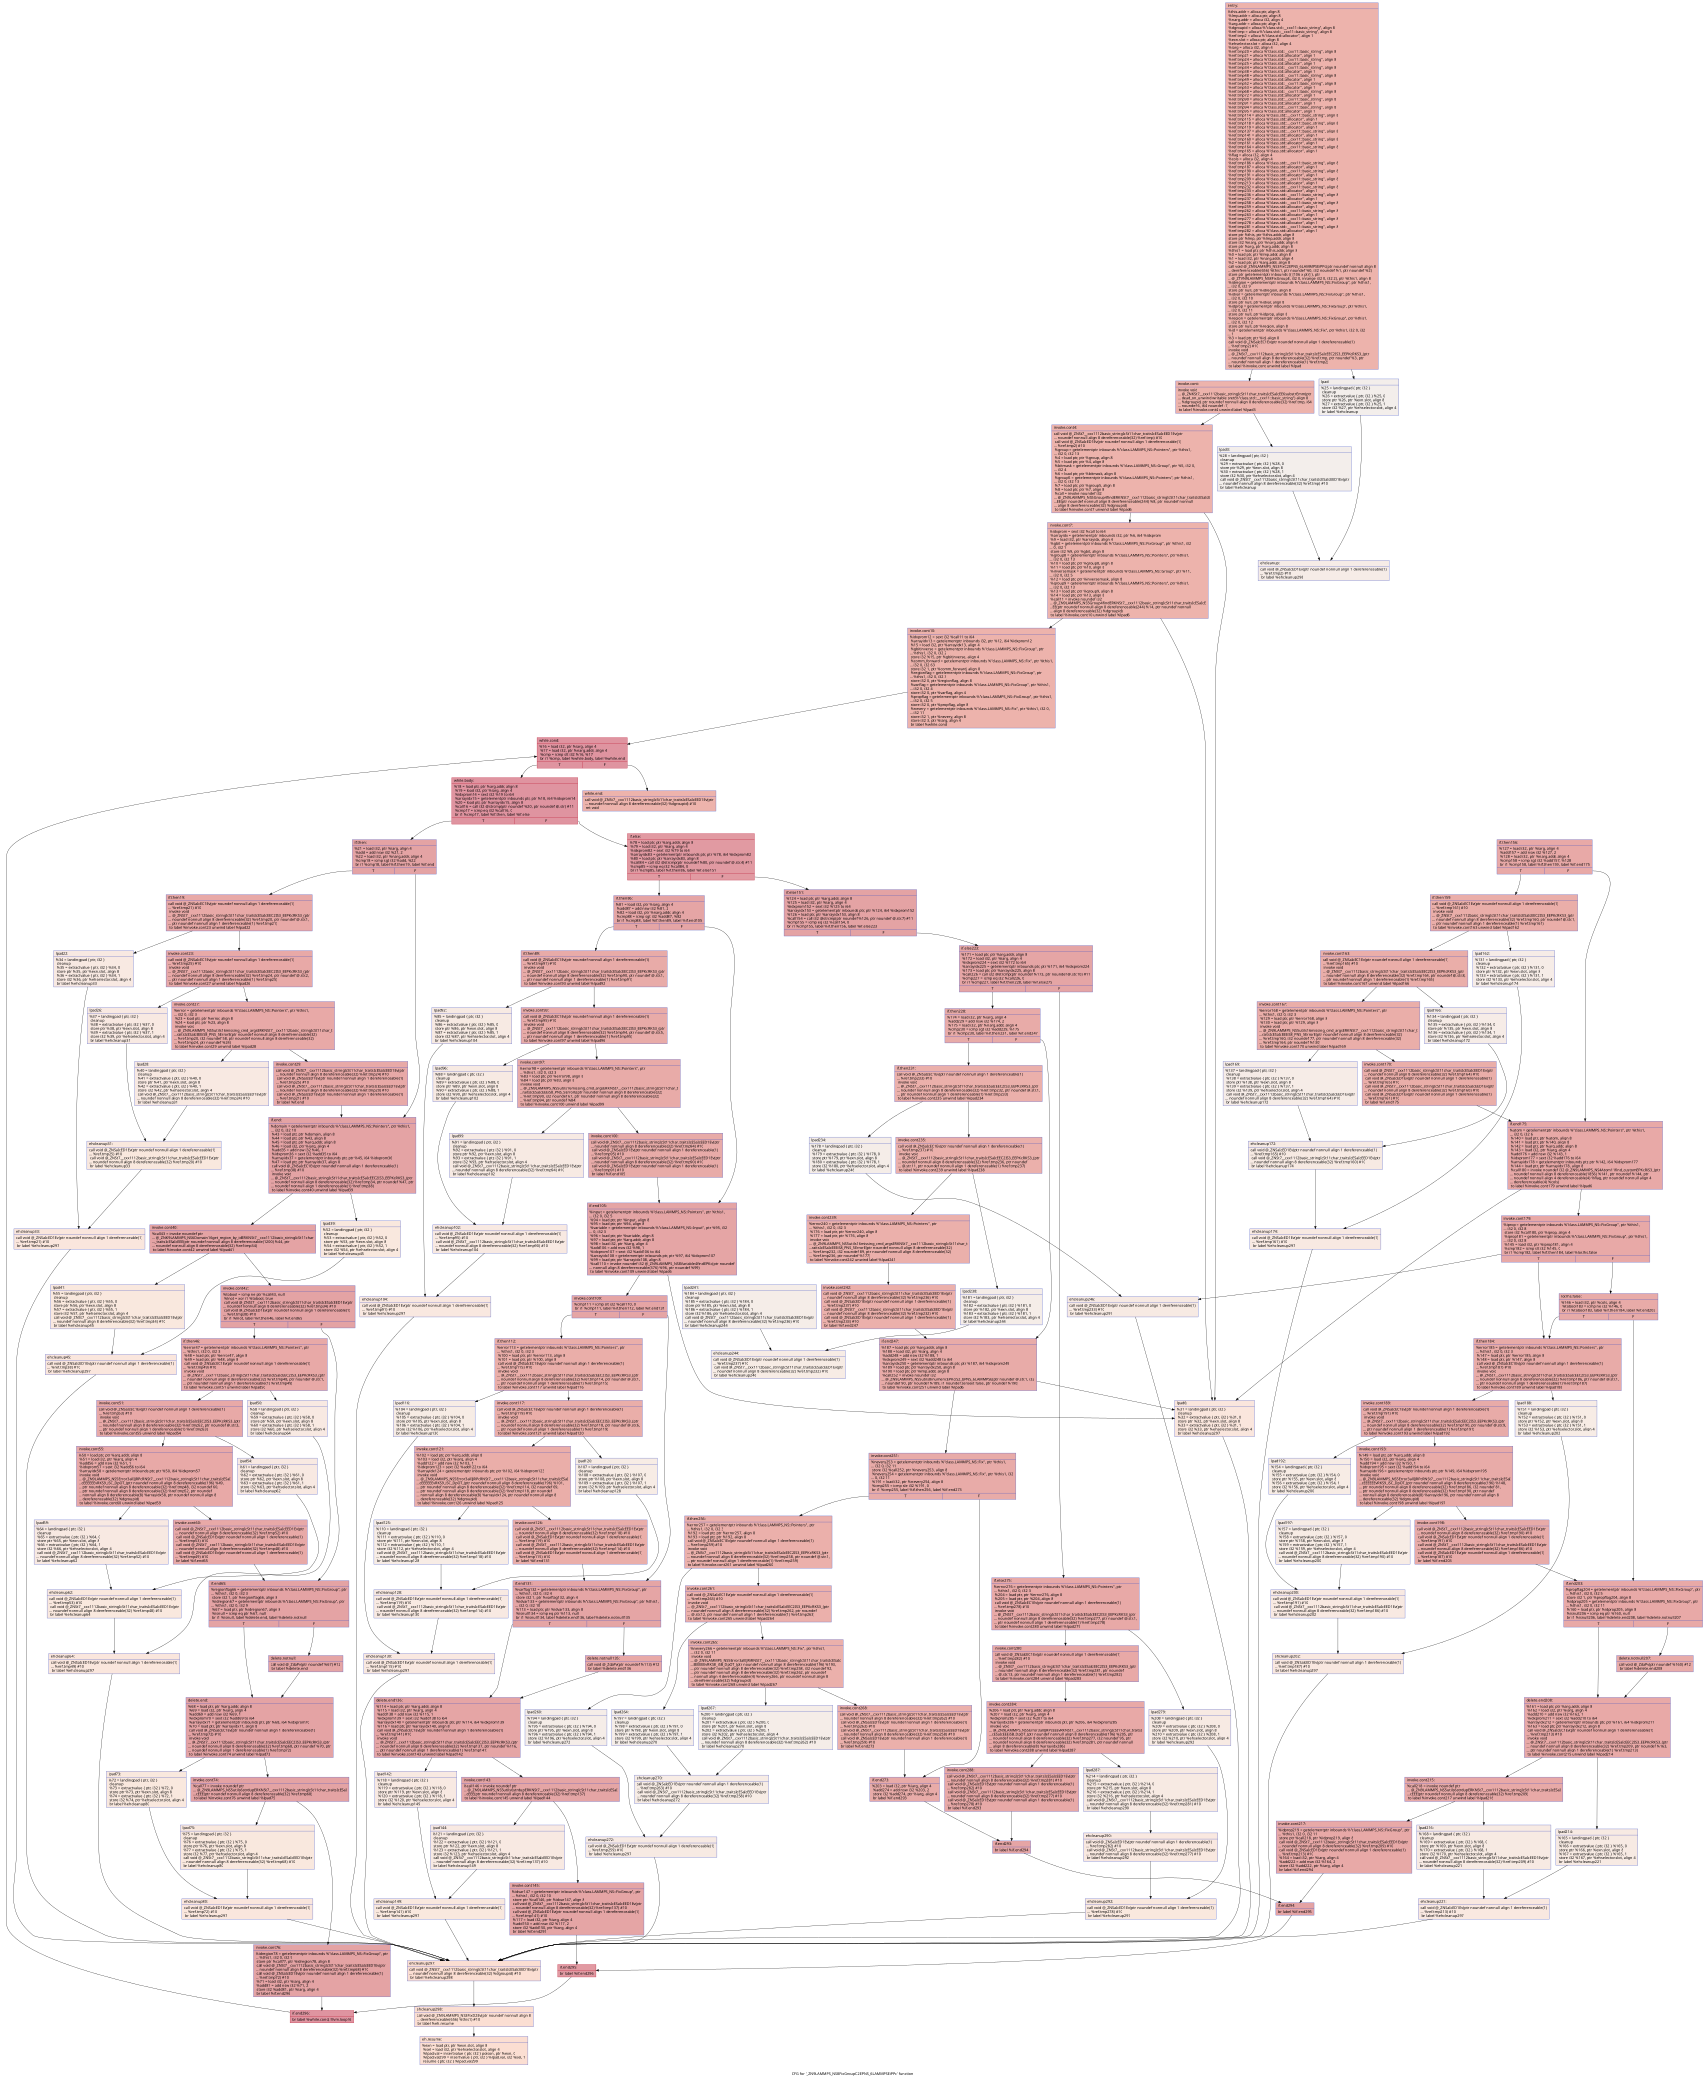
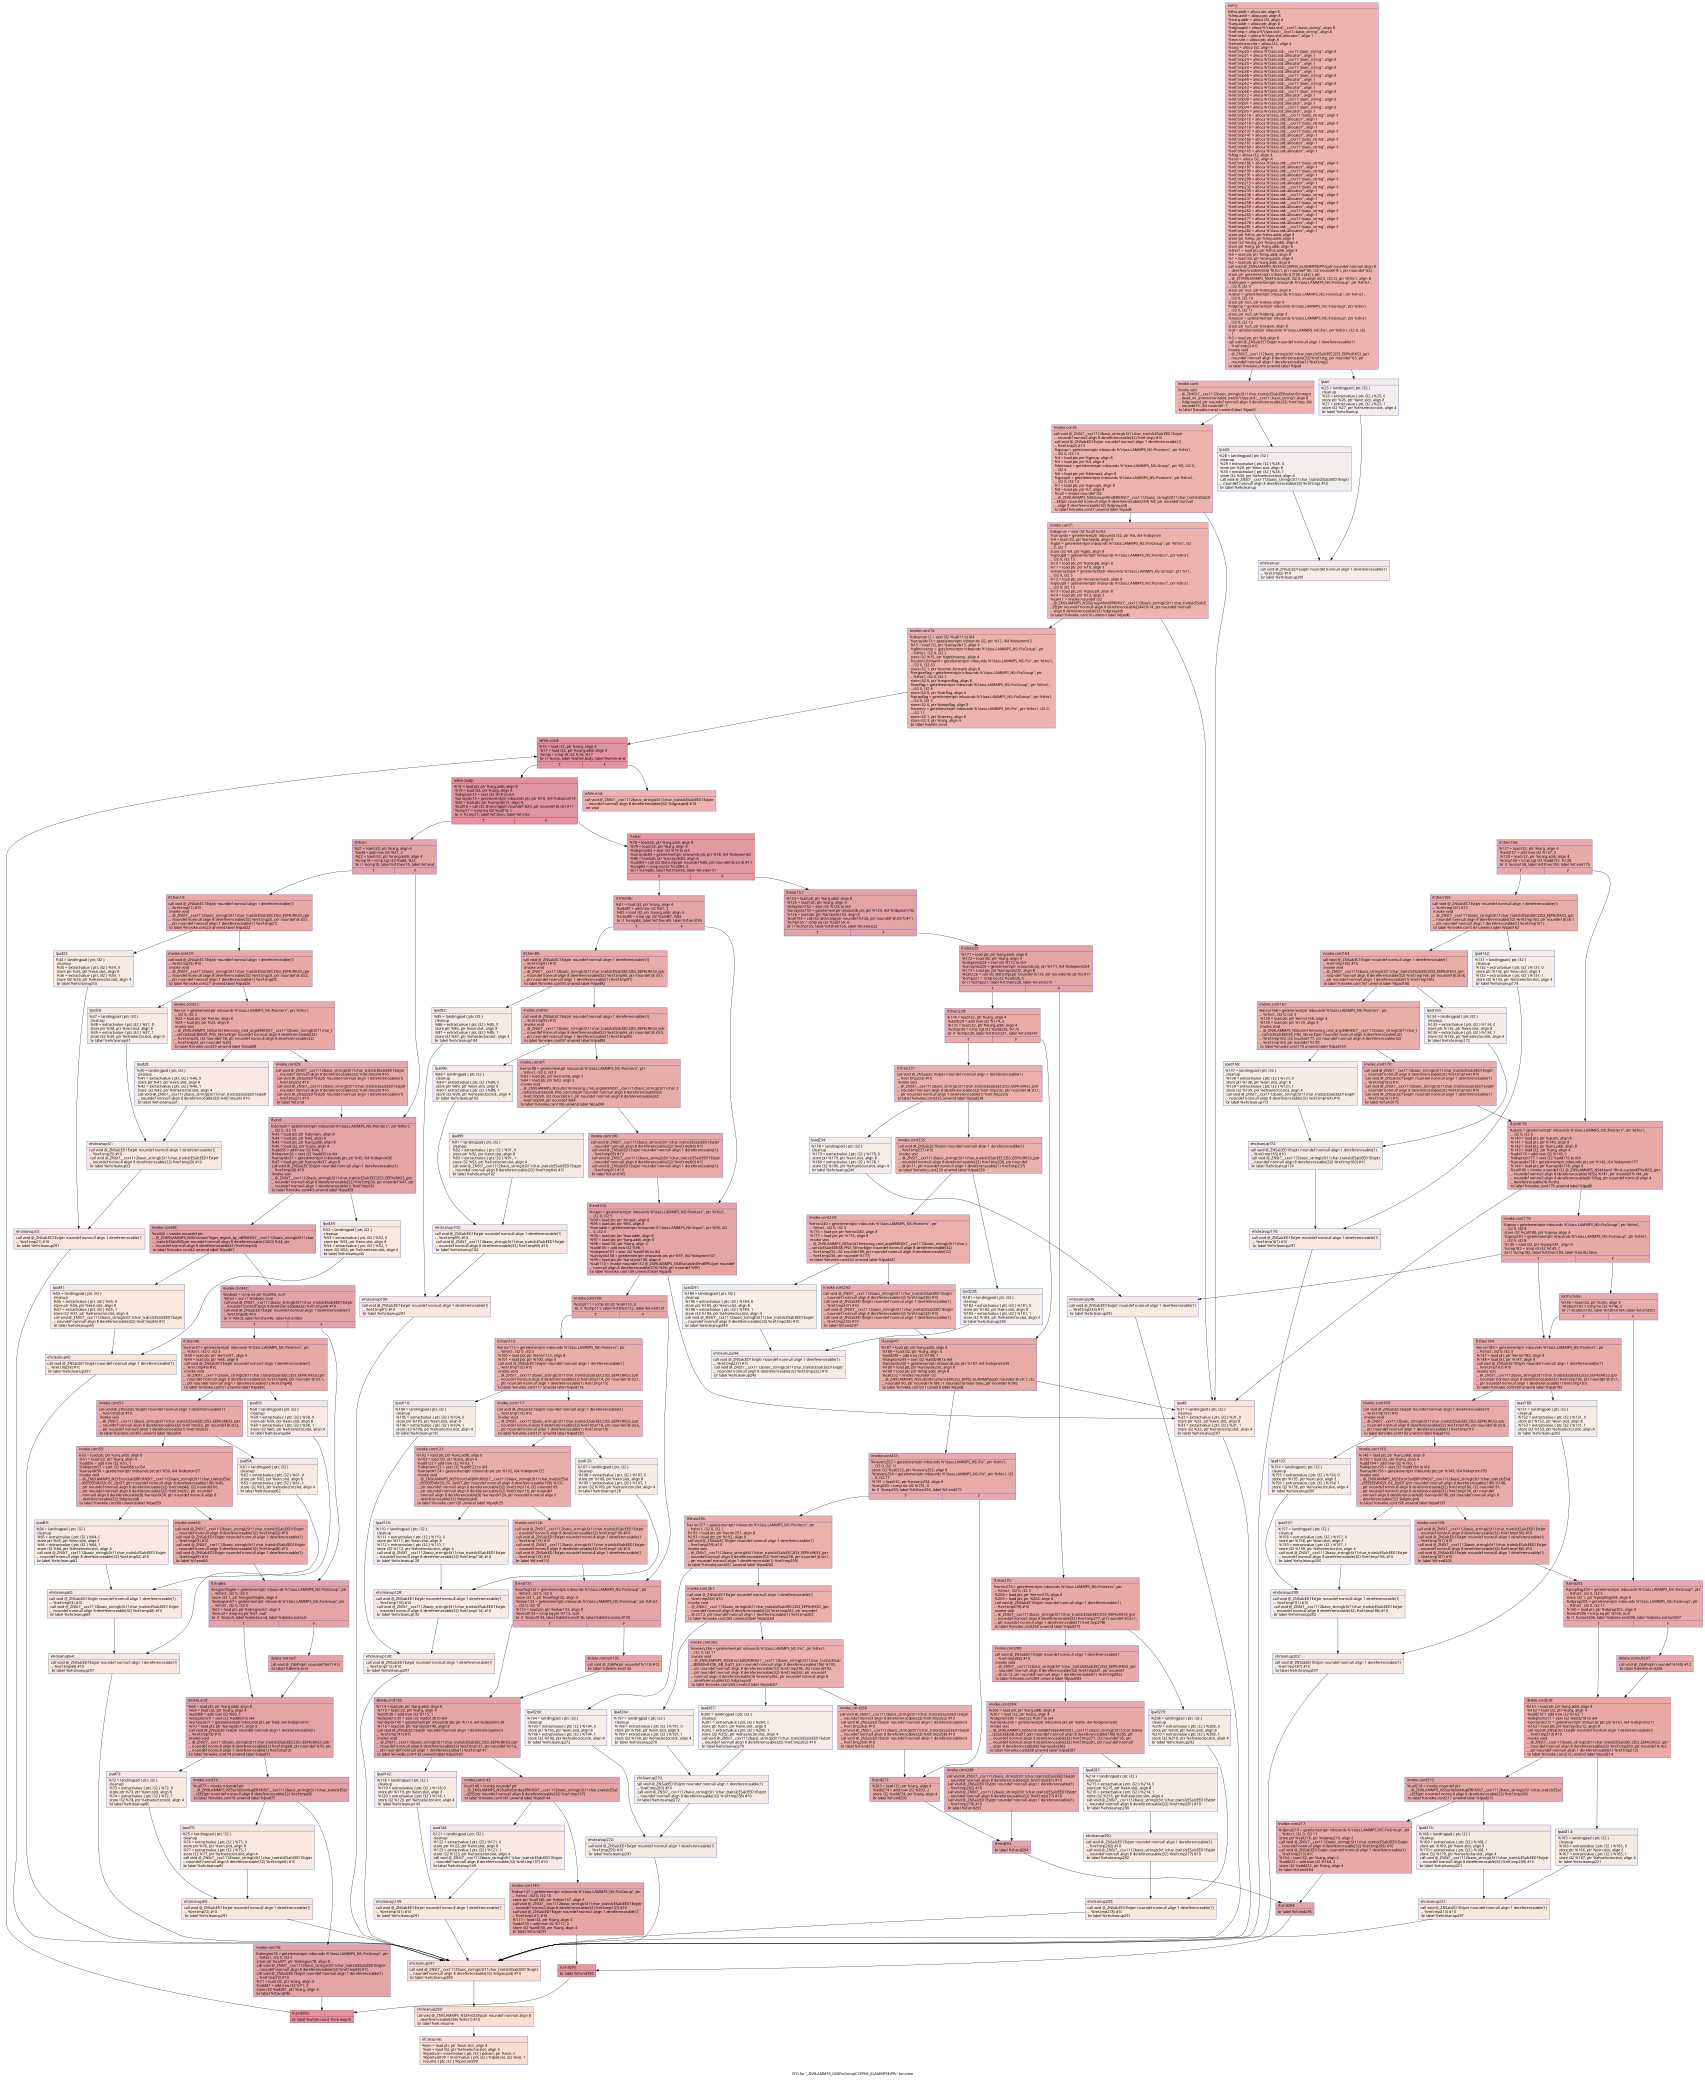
none -> (818, 1273)
(1597, 1727) -> (1597, 1727)
